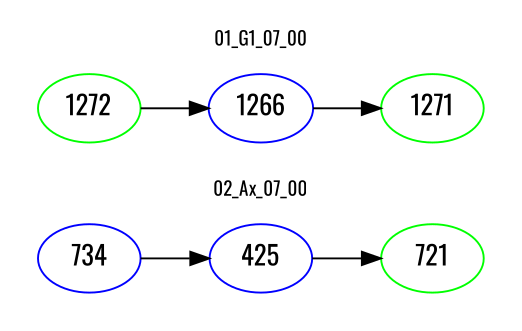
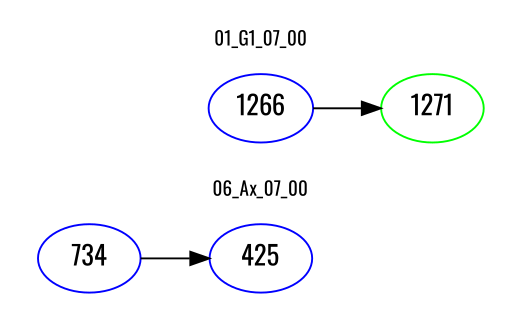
(89, 108) -> none
(261, 191) -> (261, 191)
(432, 258) -> none
